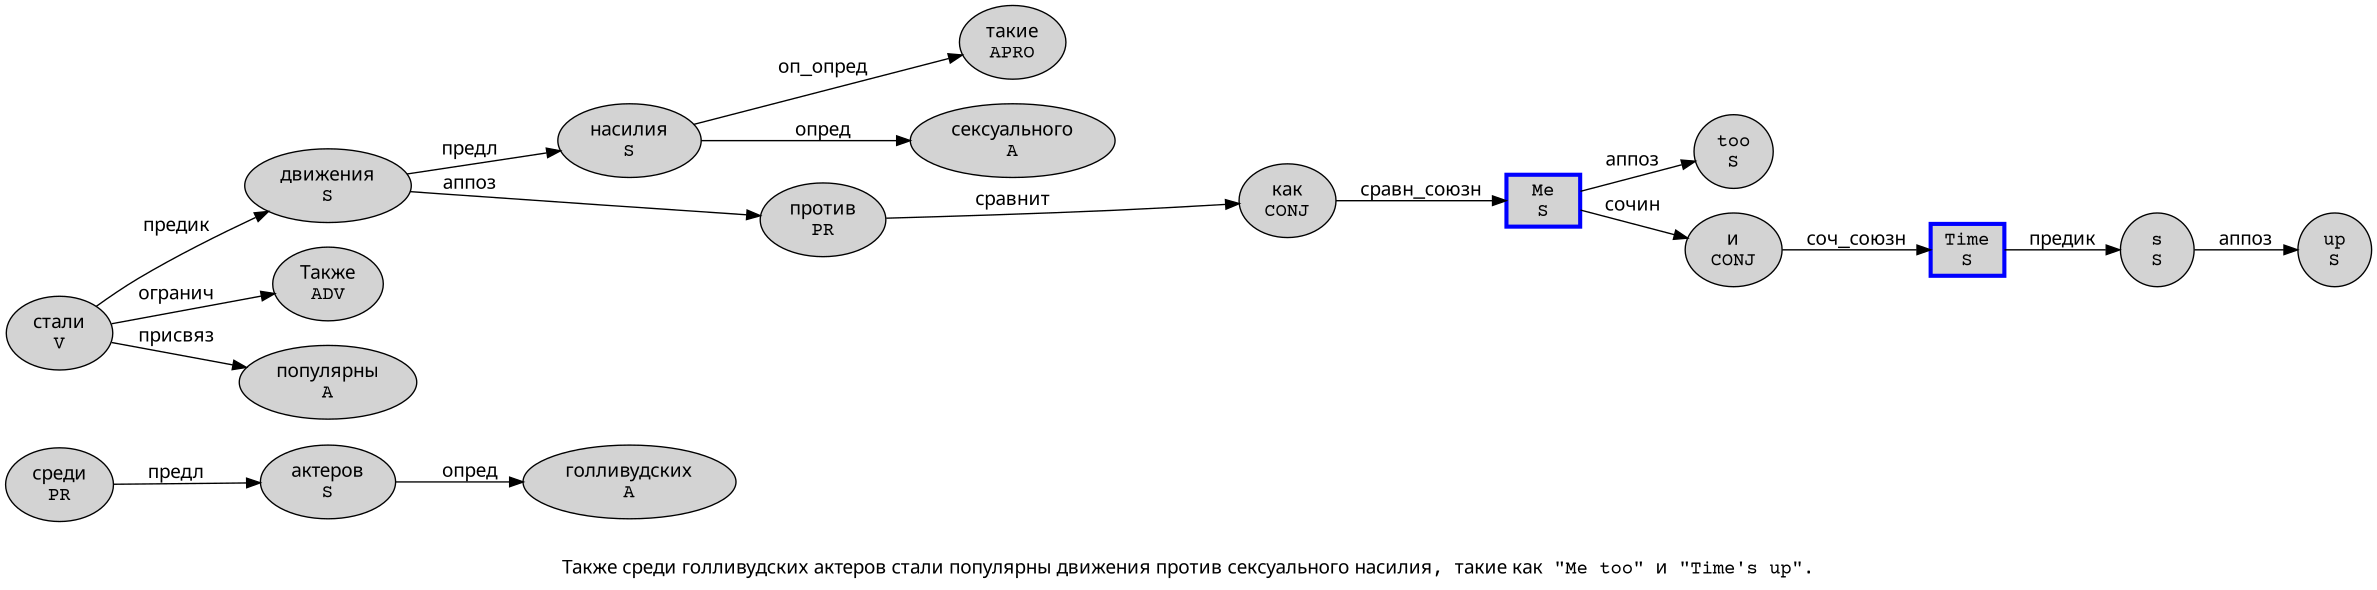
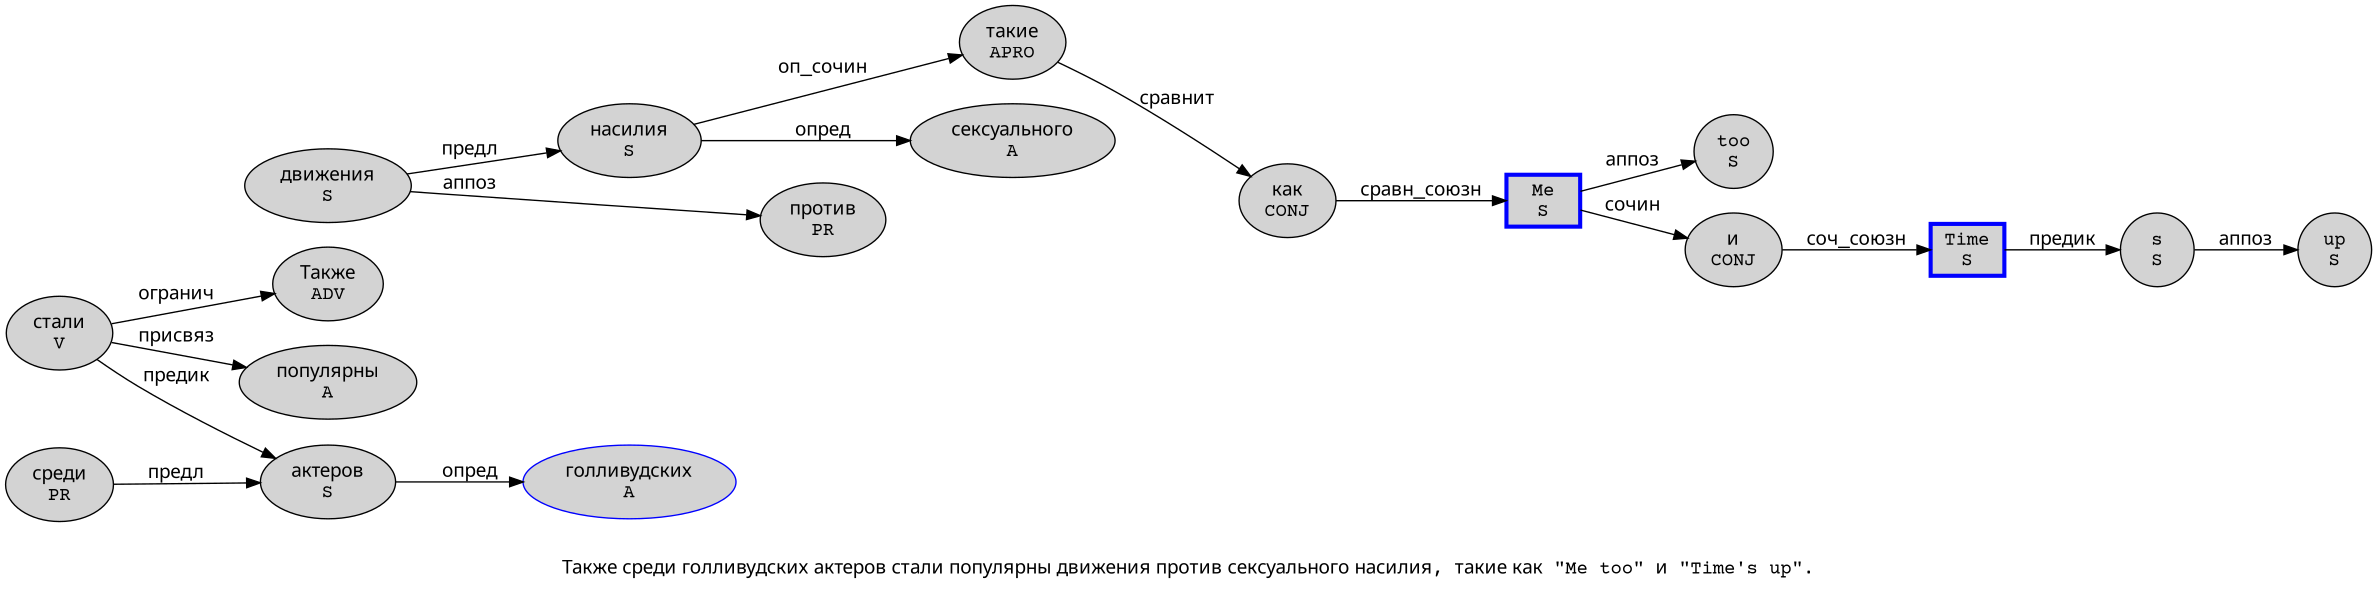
(823, 68) -> (823, 68)
(1056, 213) -> (1151, 112)
(174, 258) -> (178, 409)
(630, 482) -> (630, 482)
